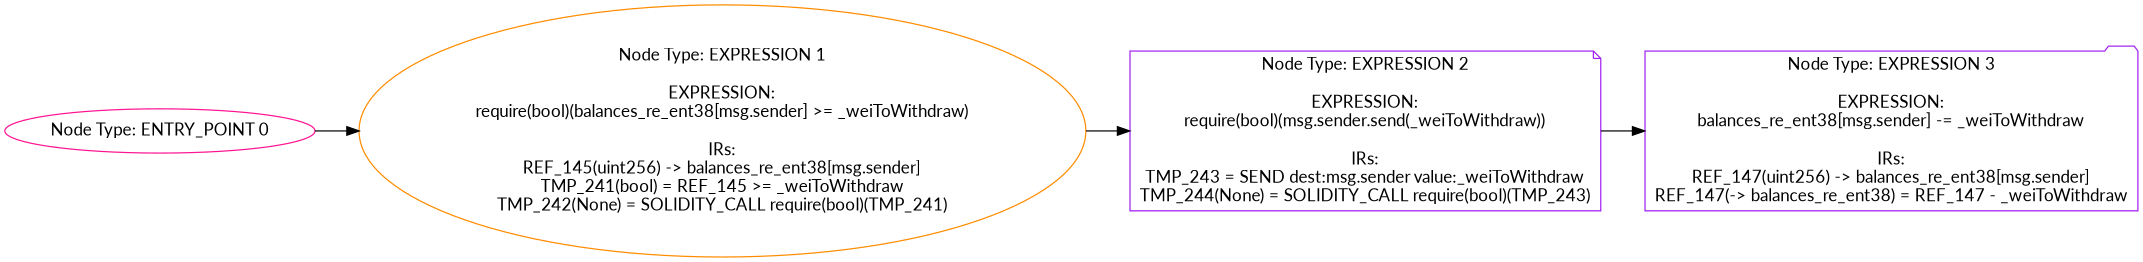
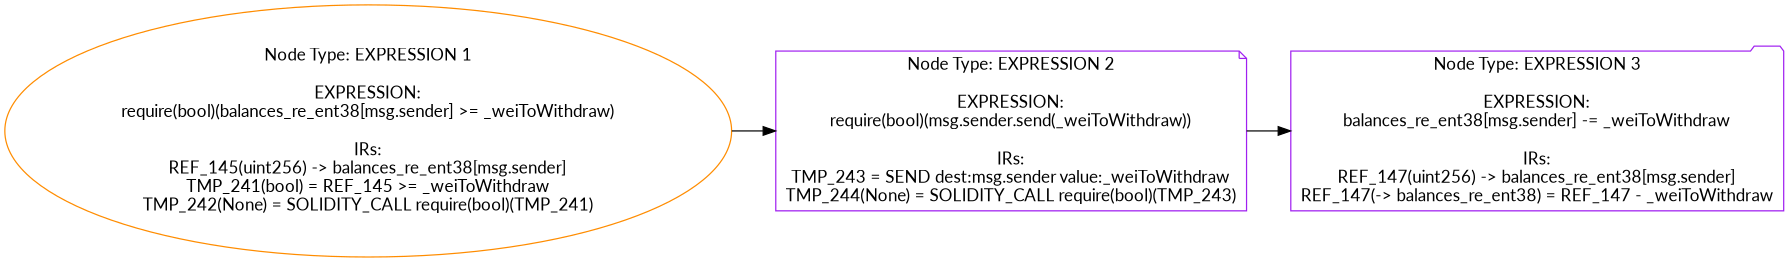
(160, 131) -> none
